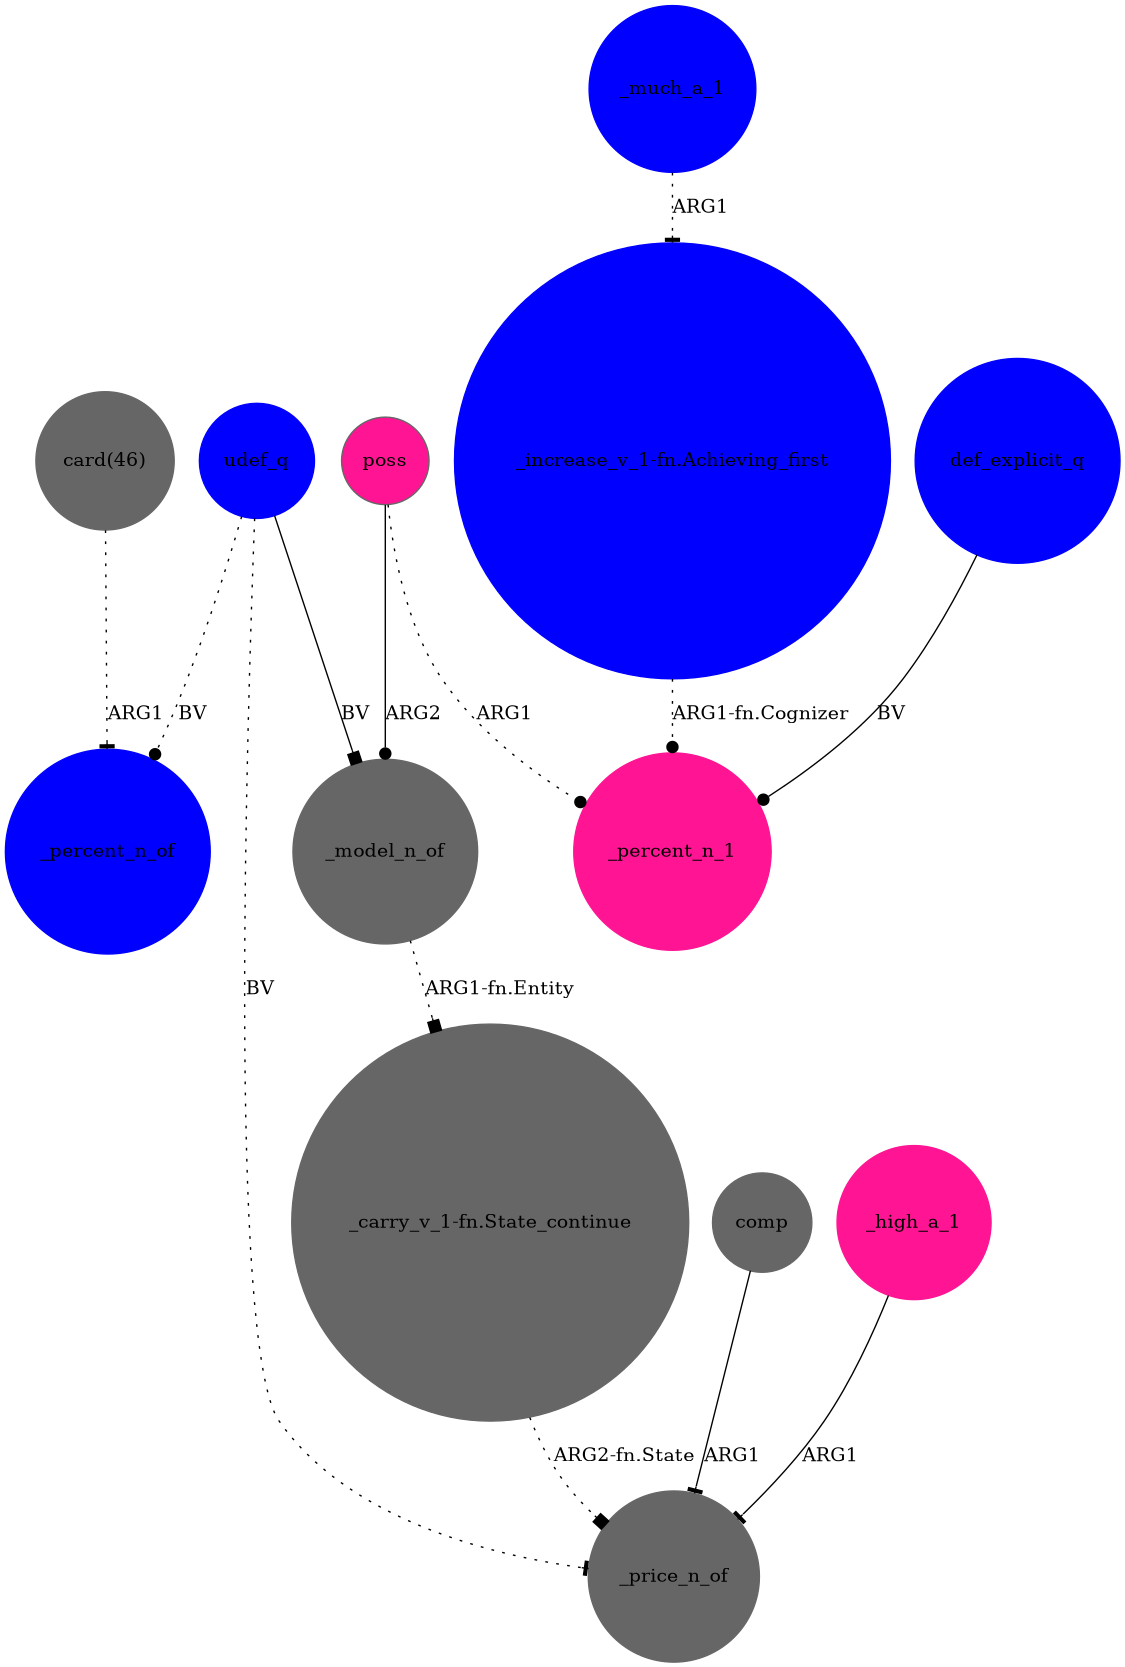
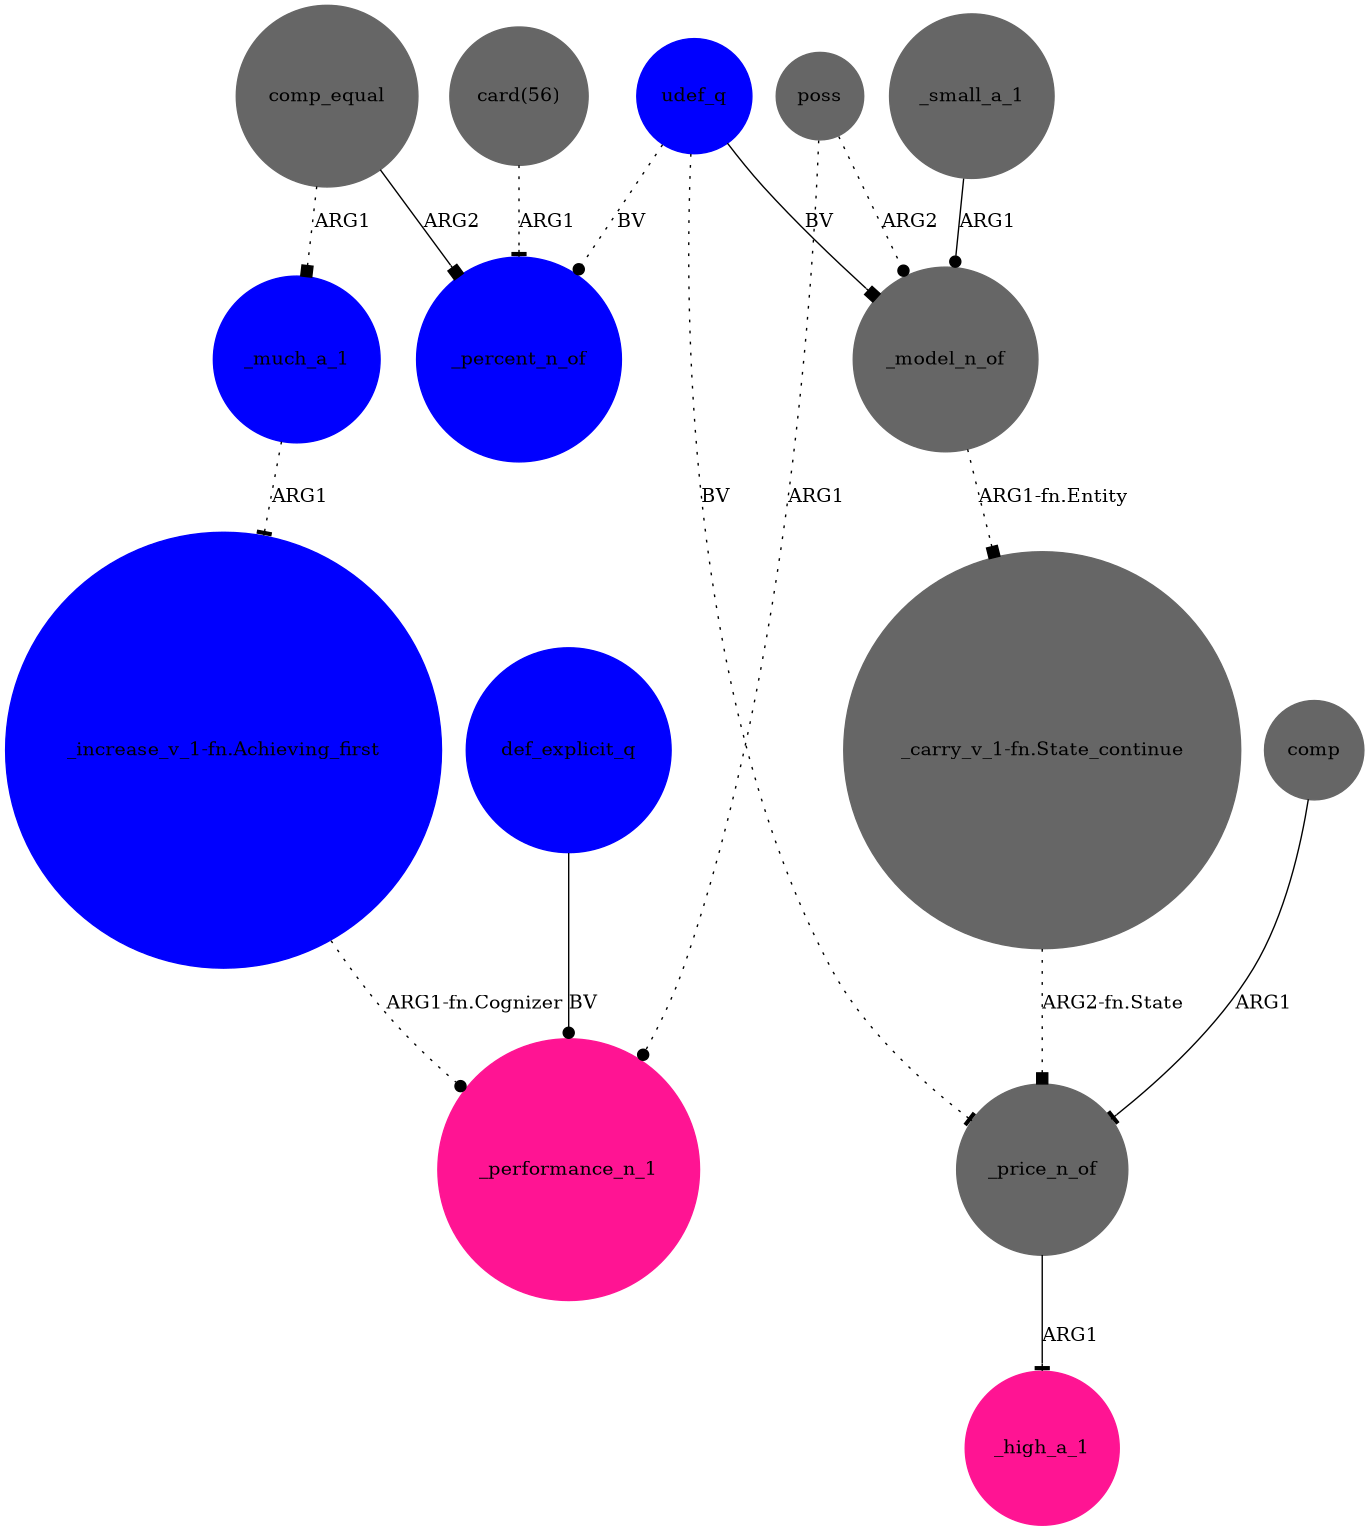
none -> (327, 96)
none -> (972, 96)
(105, 461) -> (519, 96)
(385, 461) -> (820, 96)
(385, 626) -> (870, 201)
(672, 852) -> (569, 1170)
(829, 1414) -> (1042, 1309)
